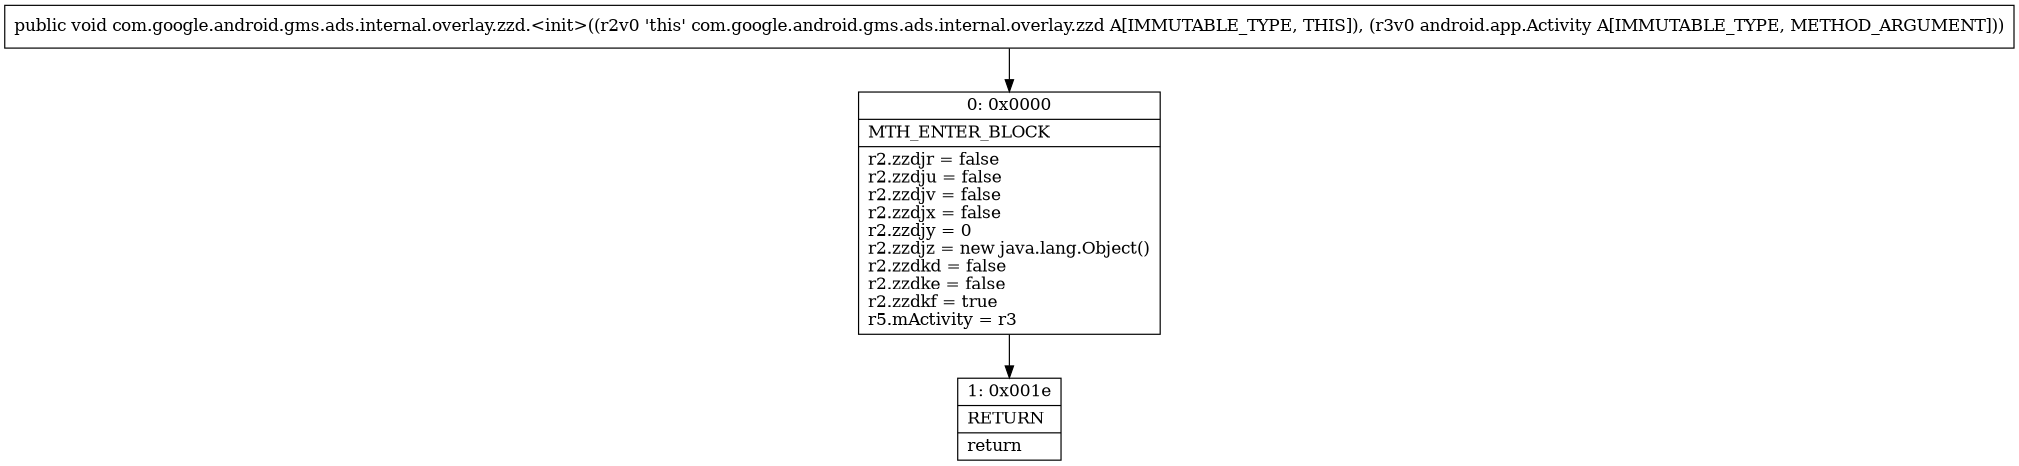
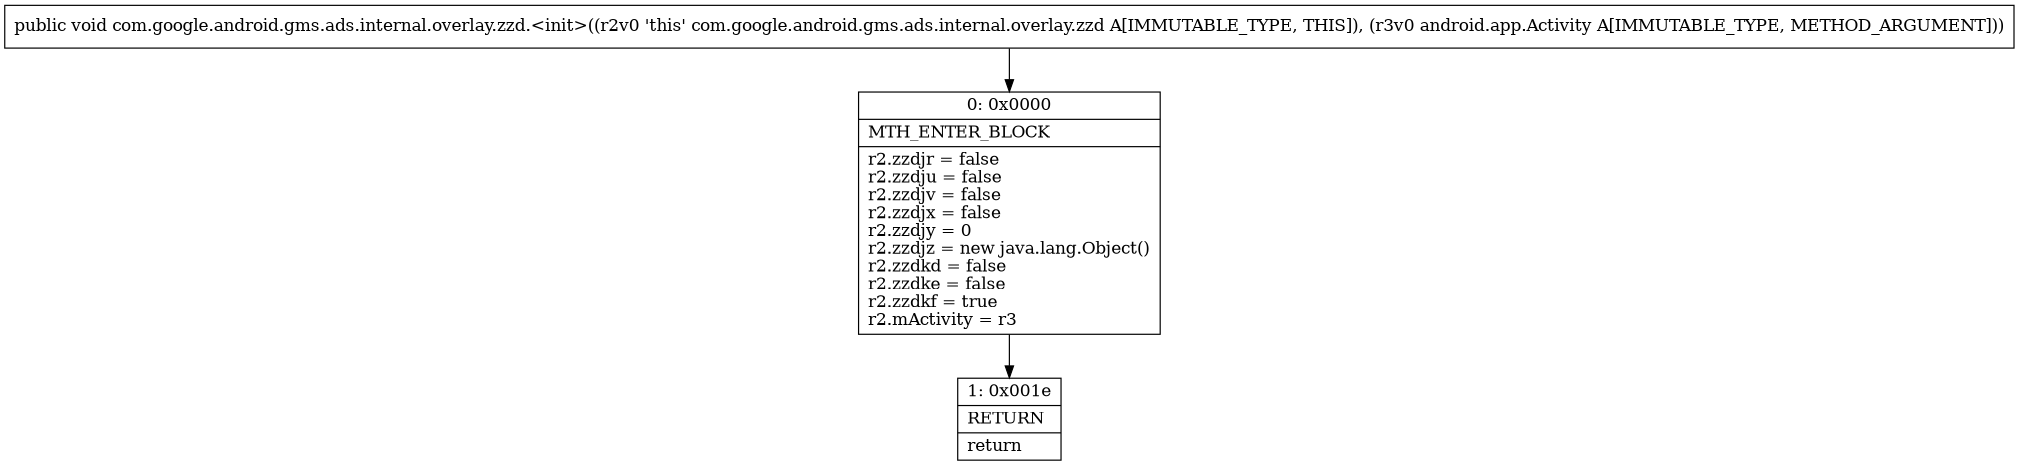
(943, 320) -> (943, 320)
